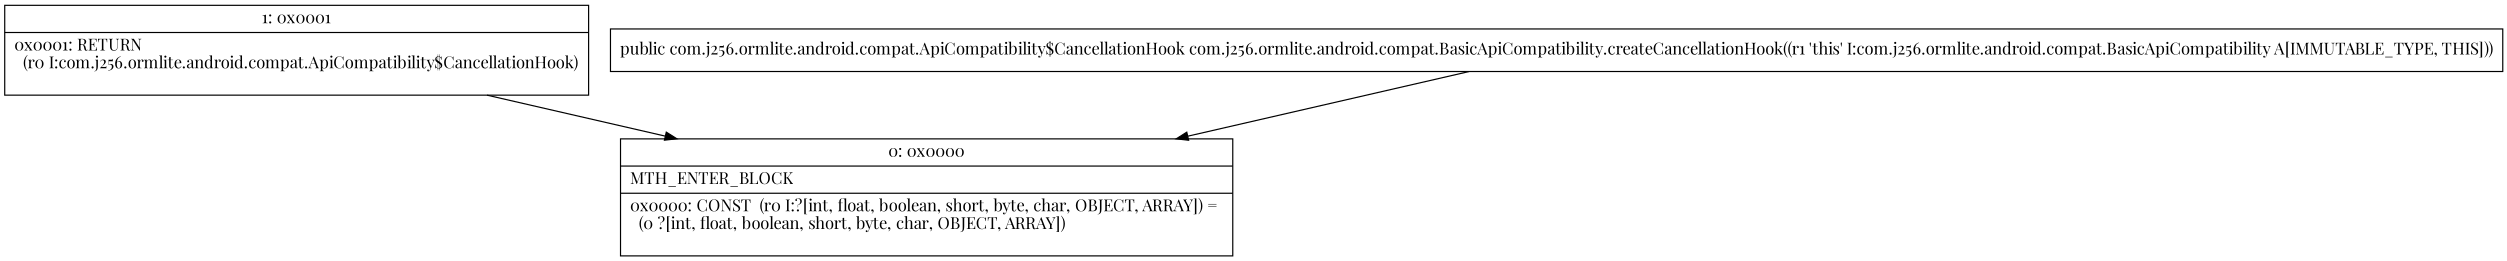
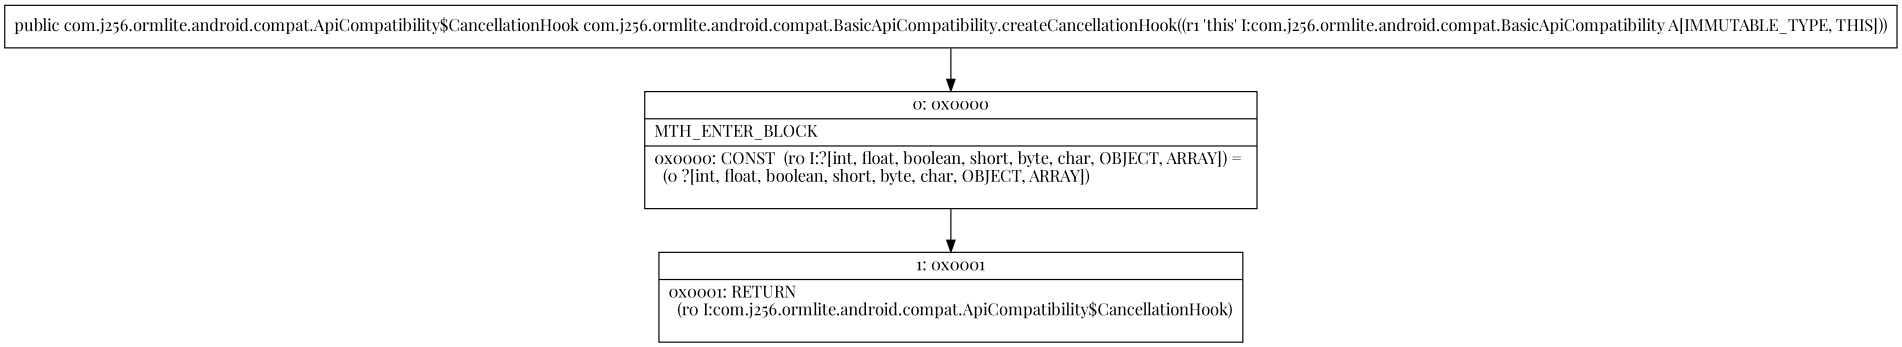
(576, 116) -> (951, 224)
